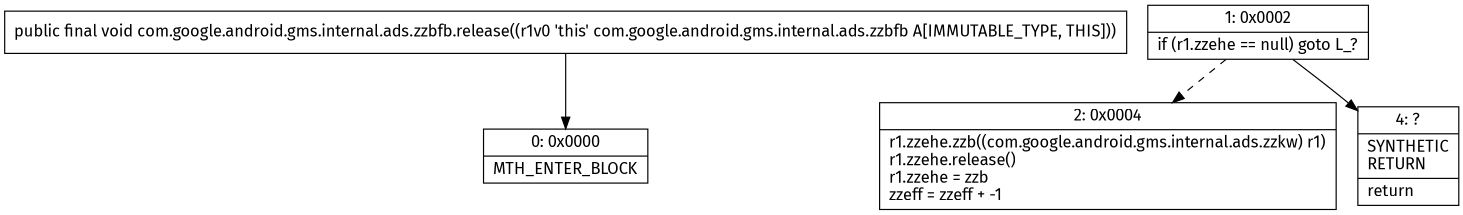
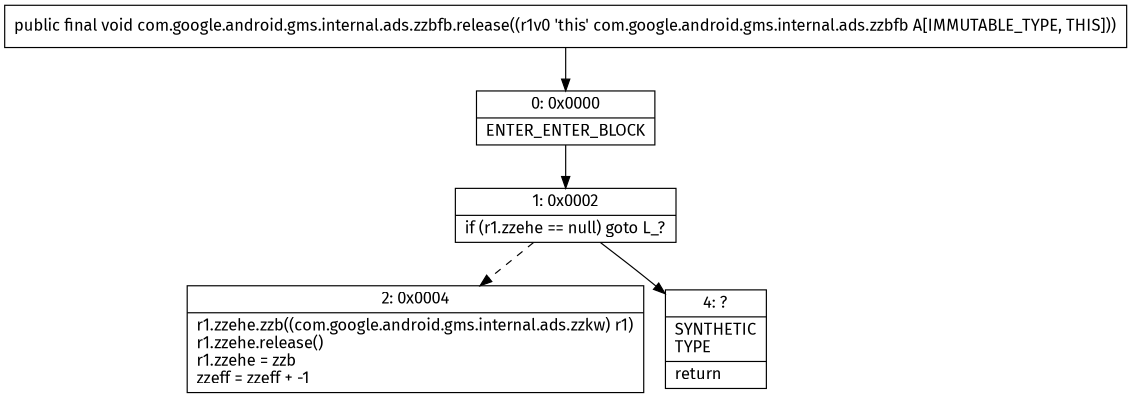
none -> (566, 161)
(1397, 164) -> (693, 347)
(566, 169) -> (566, 131)
